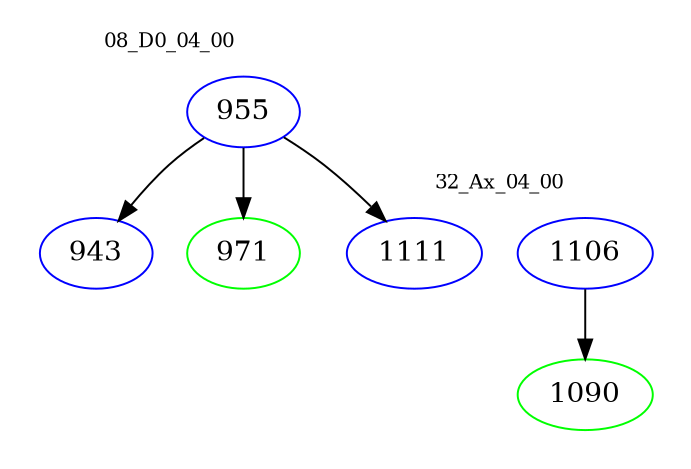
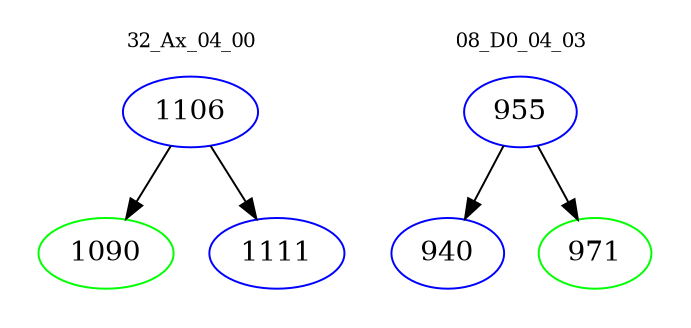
(170, 42) -> (521, 42)
(344, 182) -> (228, 174)
(96, 253) -> (448, 253)
